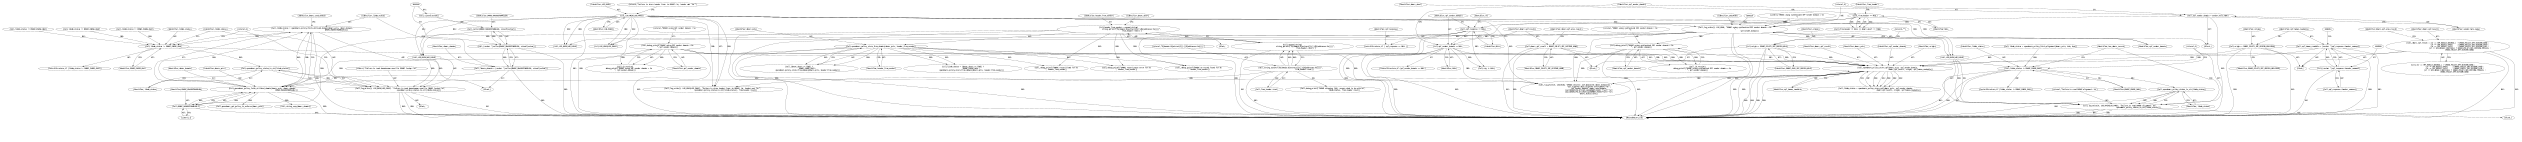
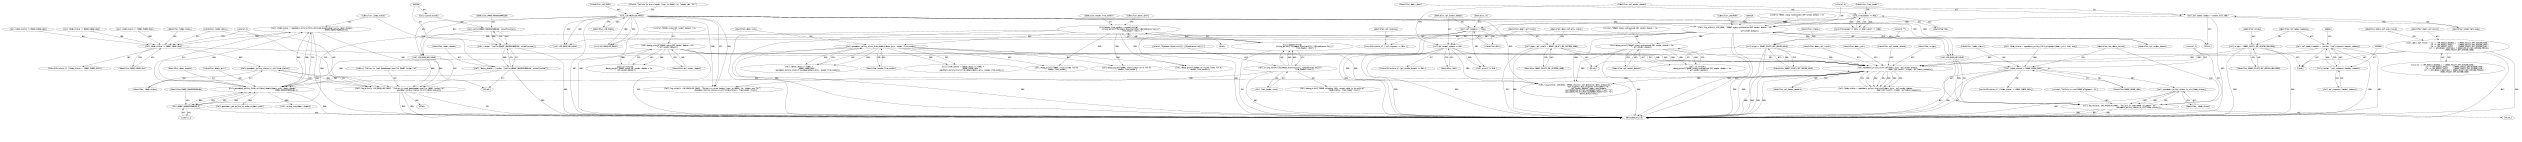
(312, 16) -> none
none -> (2257, 58)
(1486, 69) -> (1486, 69)
(1793, 69) -> (1793, 69)
(2001, 117) -> none
